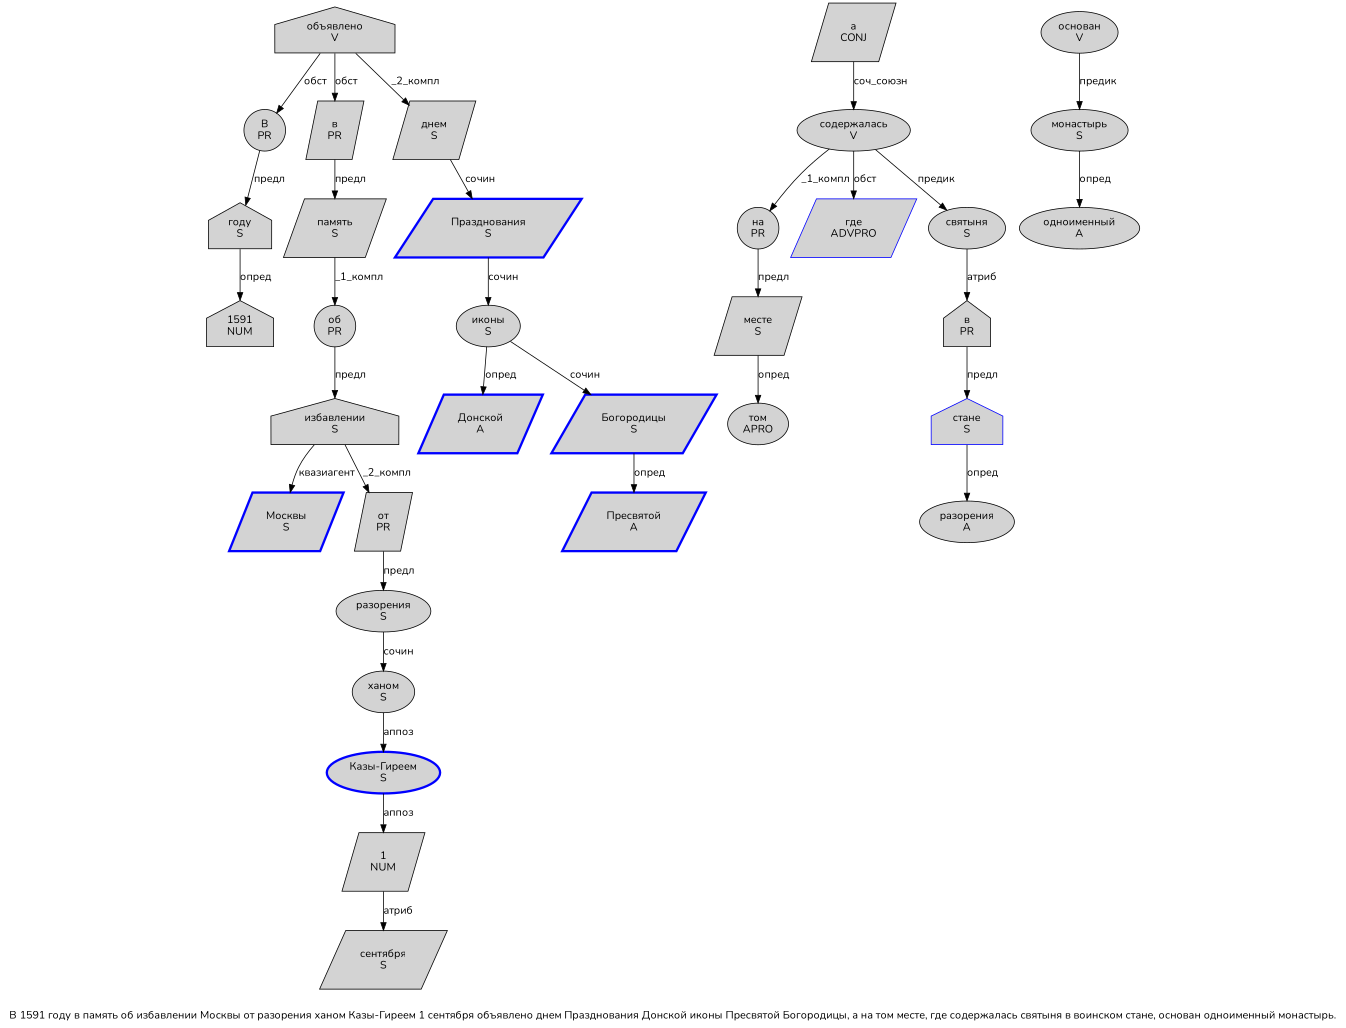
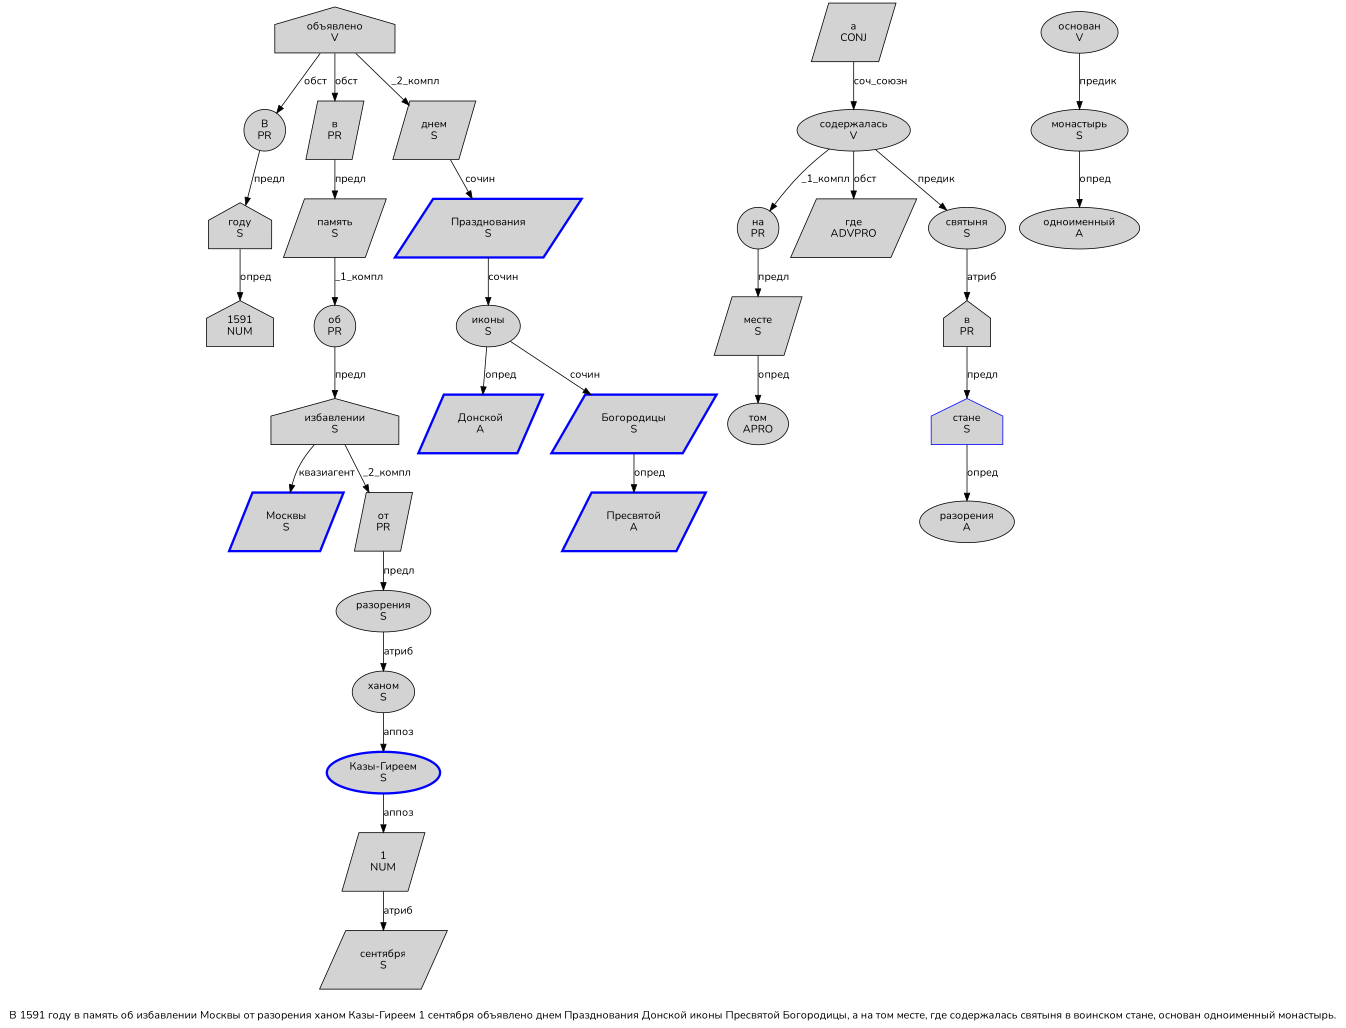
(854, 228) -> (854, 228)
(399, 652) -> (399, 652)
